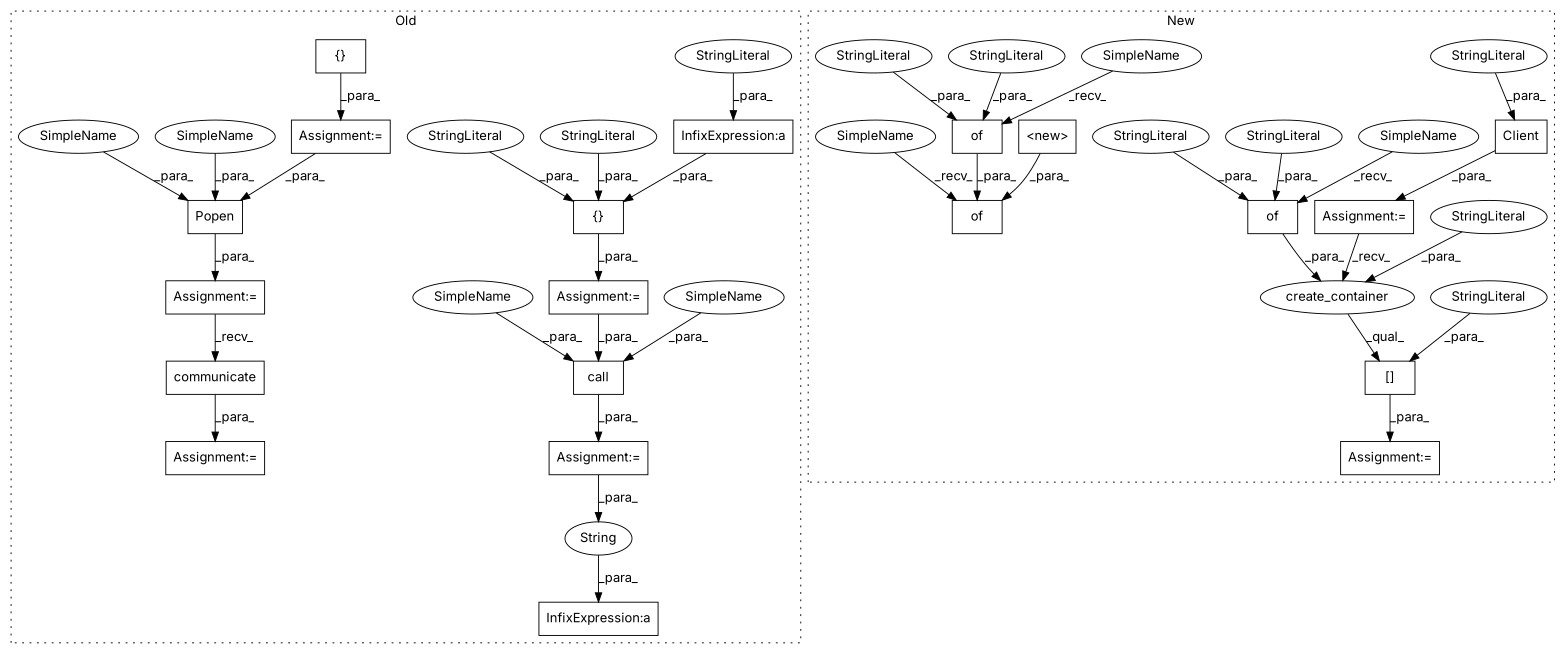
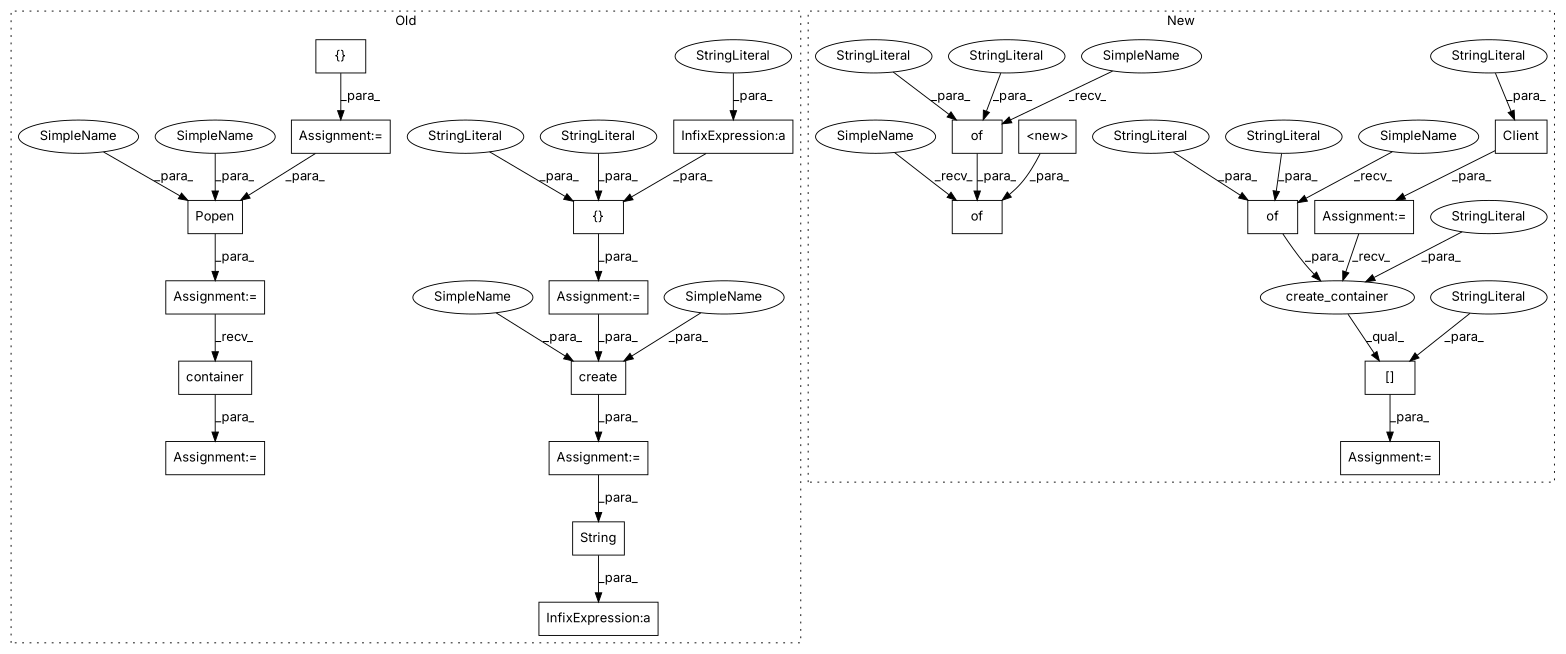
(215, 378) -> (215, 378)
(598, 378) -> (598, 378)
(598, 538) -> (598, 538)
